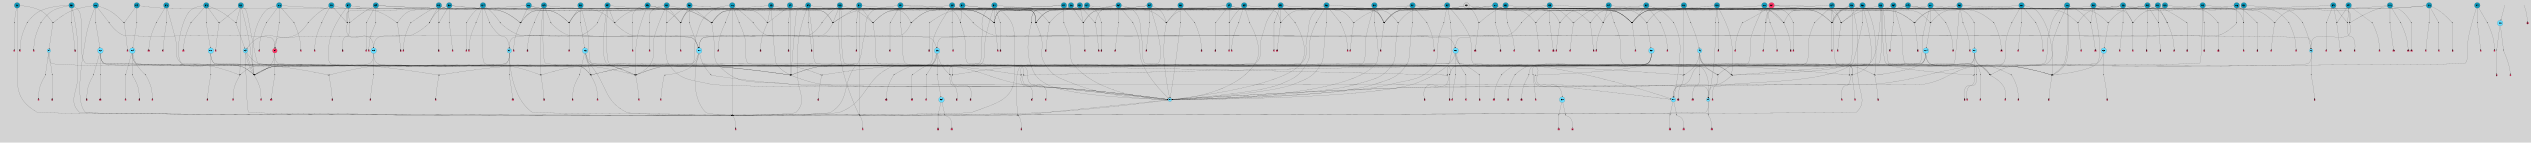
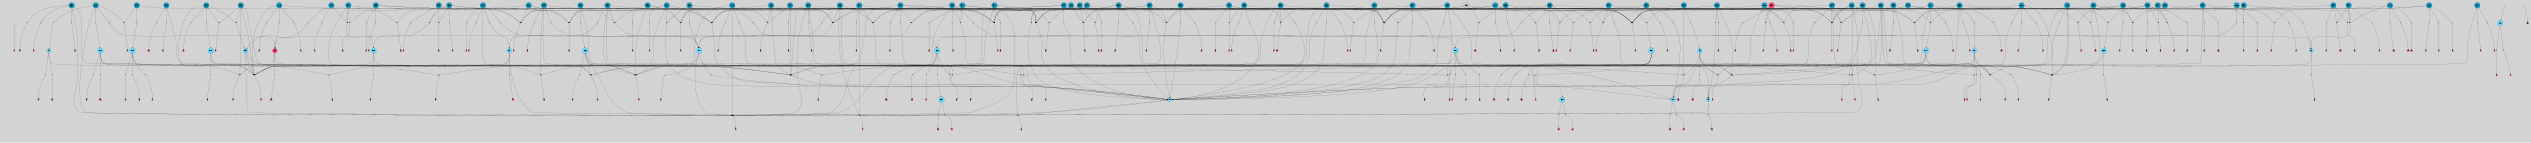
(17, 5) -> none
